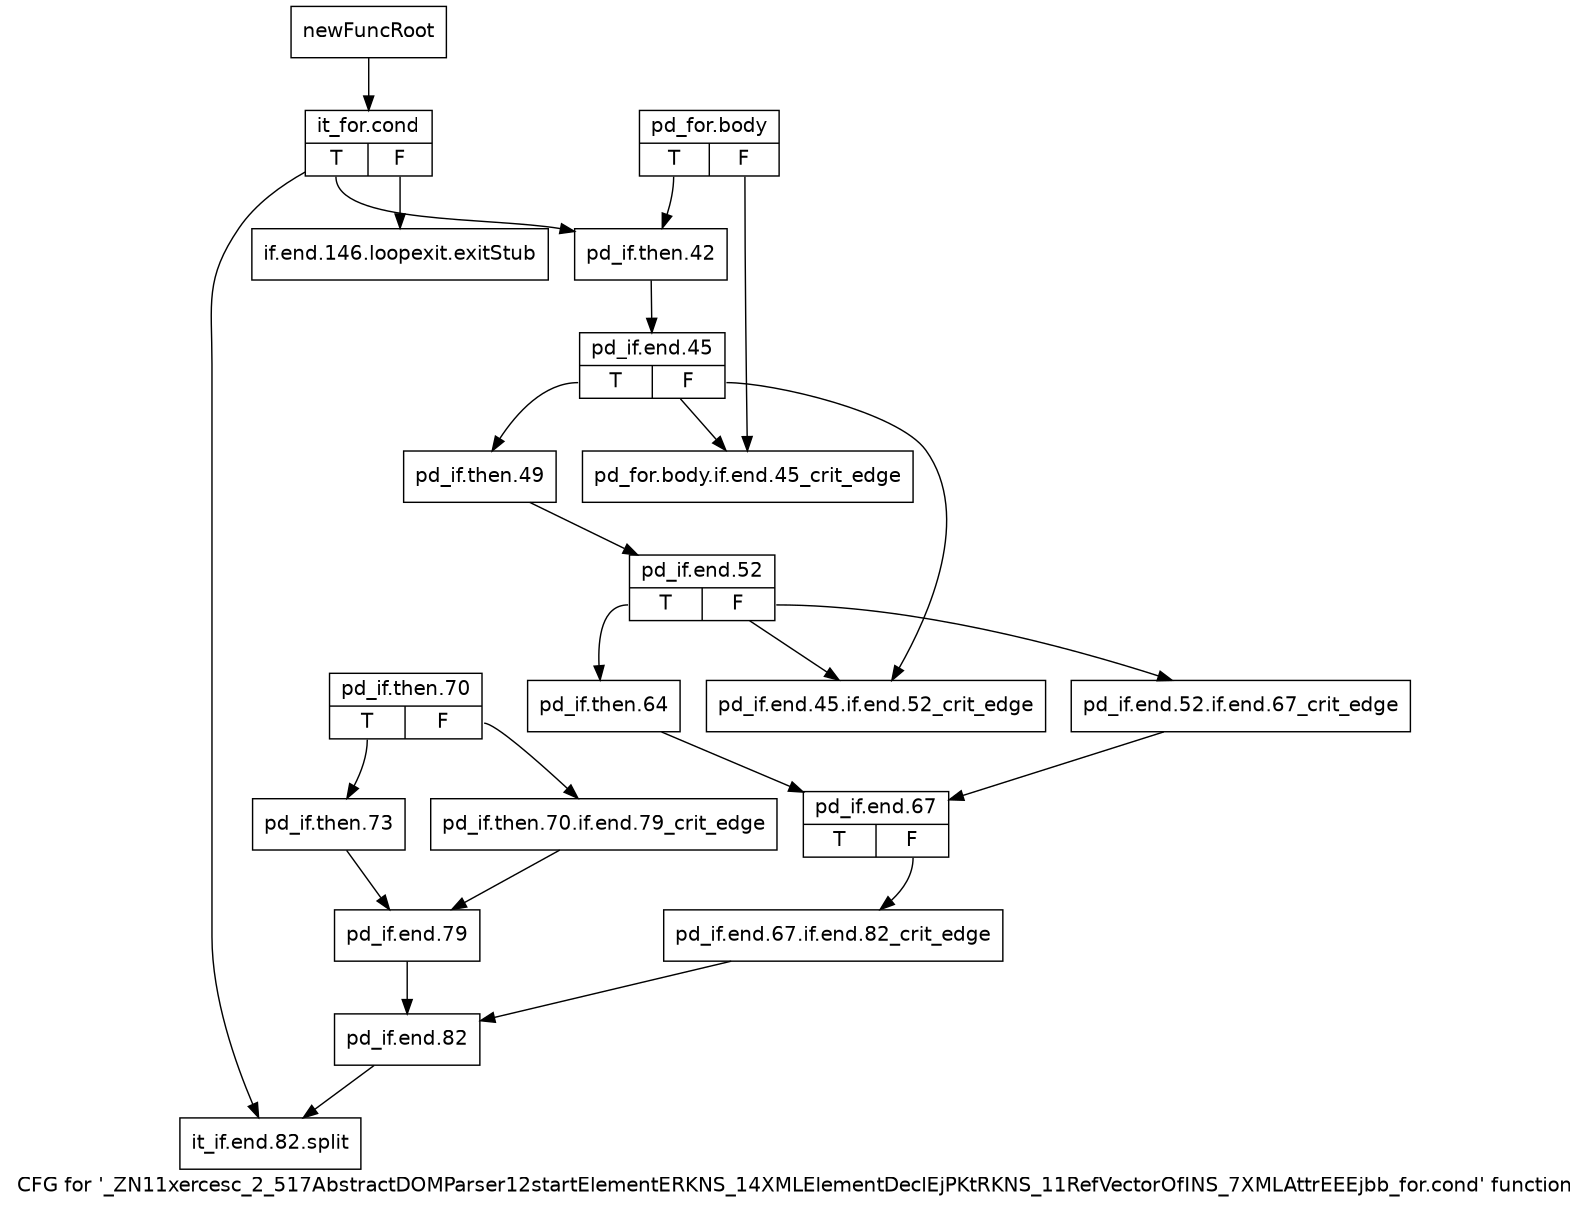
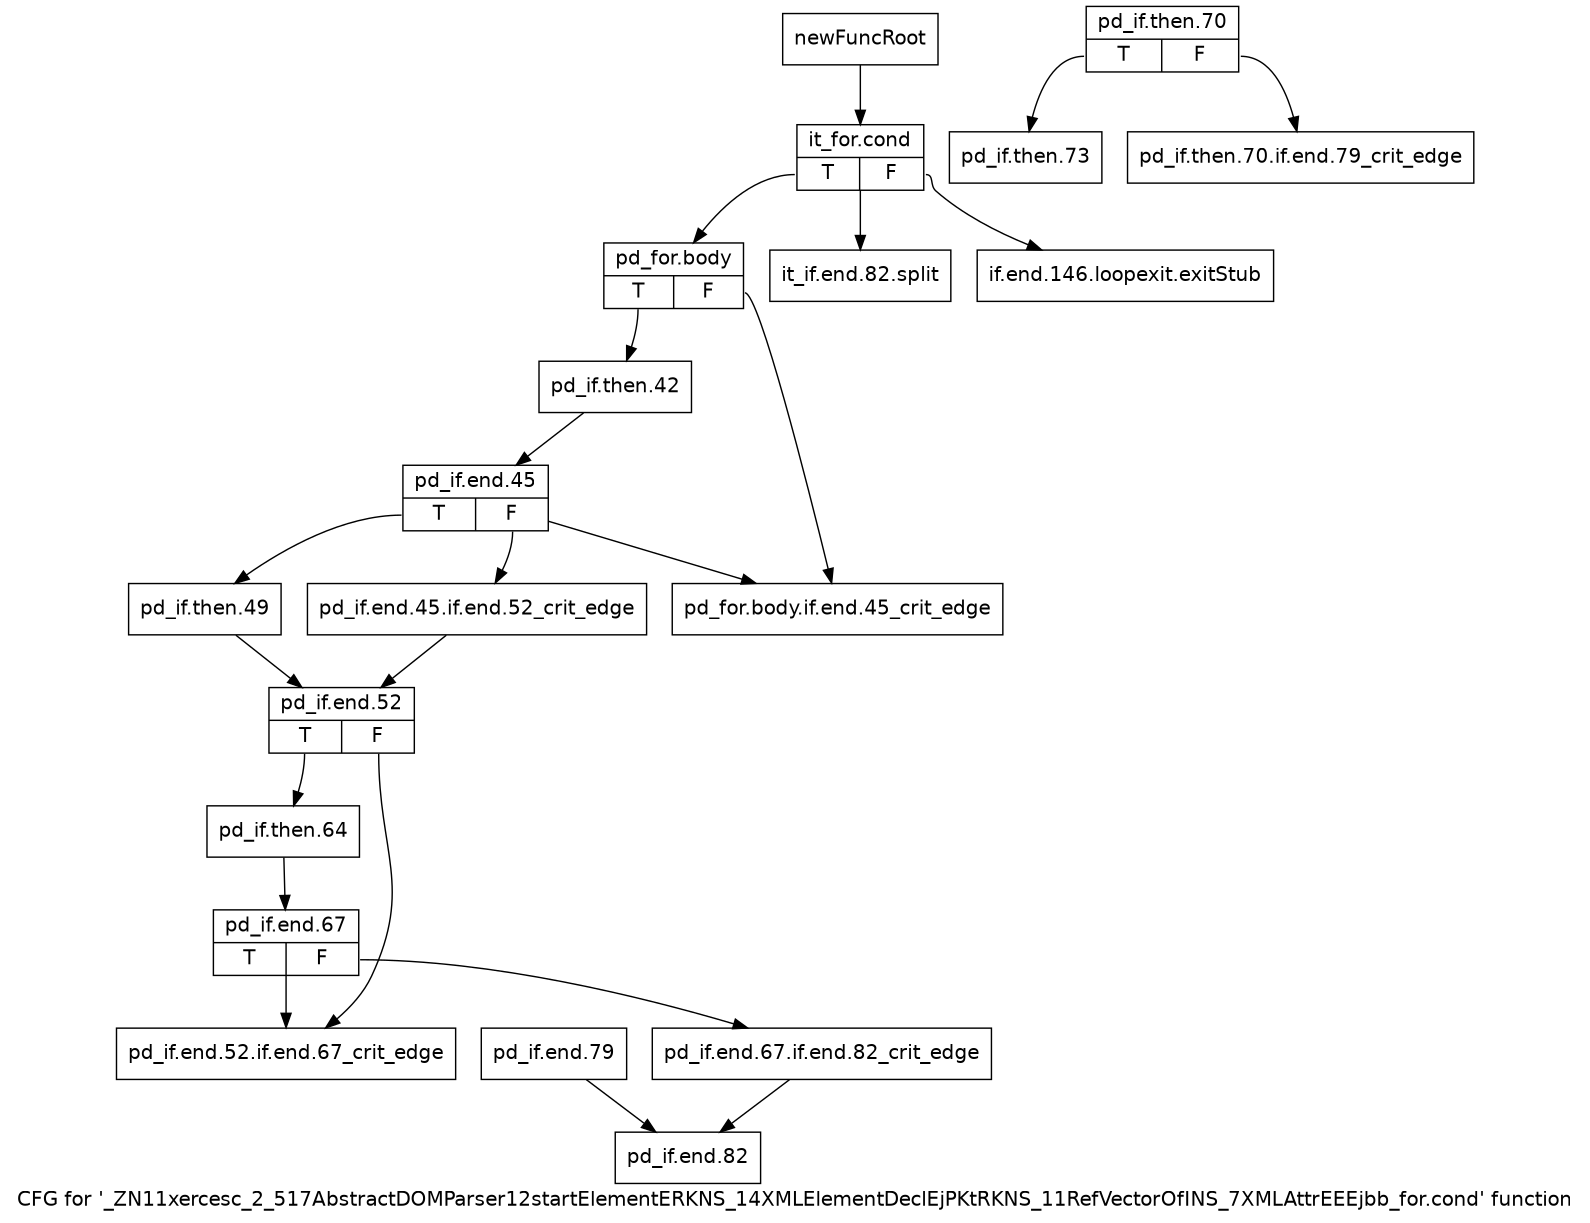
(441, 218) -> (743, 193)
(788, 646) -> (419, 657)
(1063, 764) -> (286, 994)
(364, 874) -> none
(512, 876) -> none
(344, 1087) -> none
